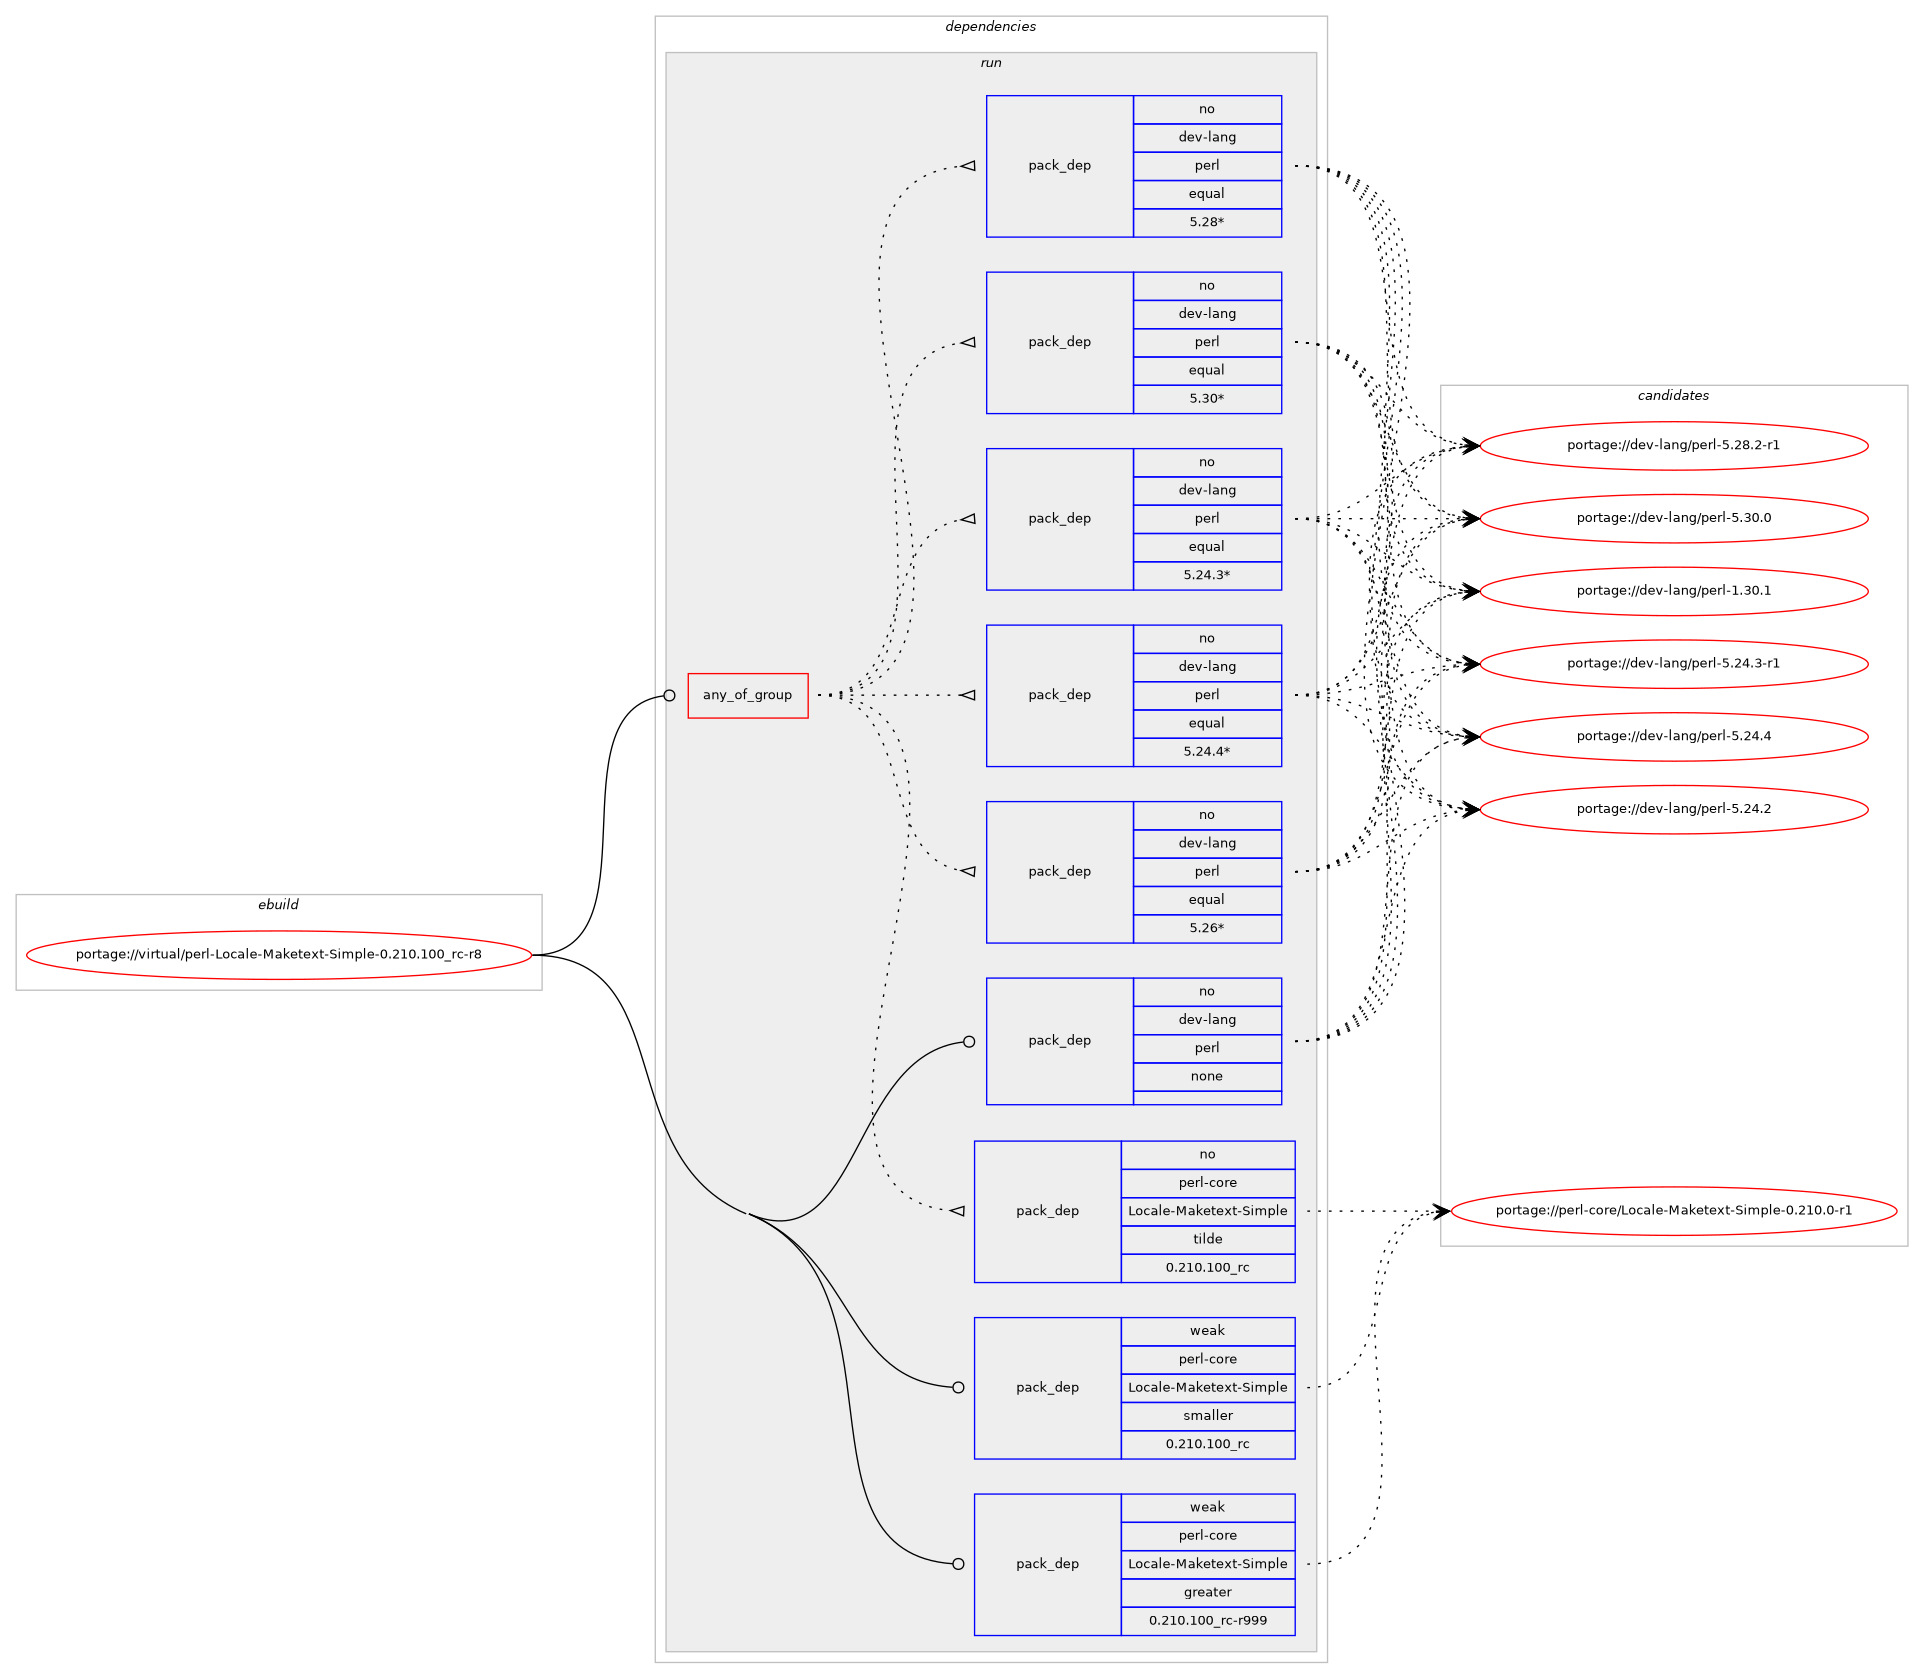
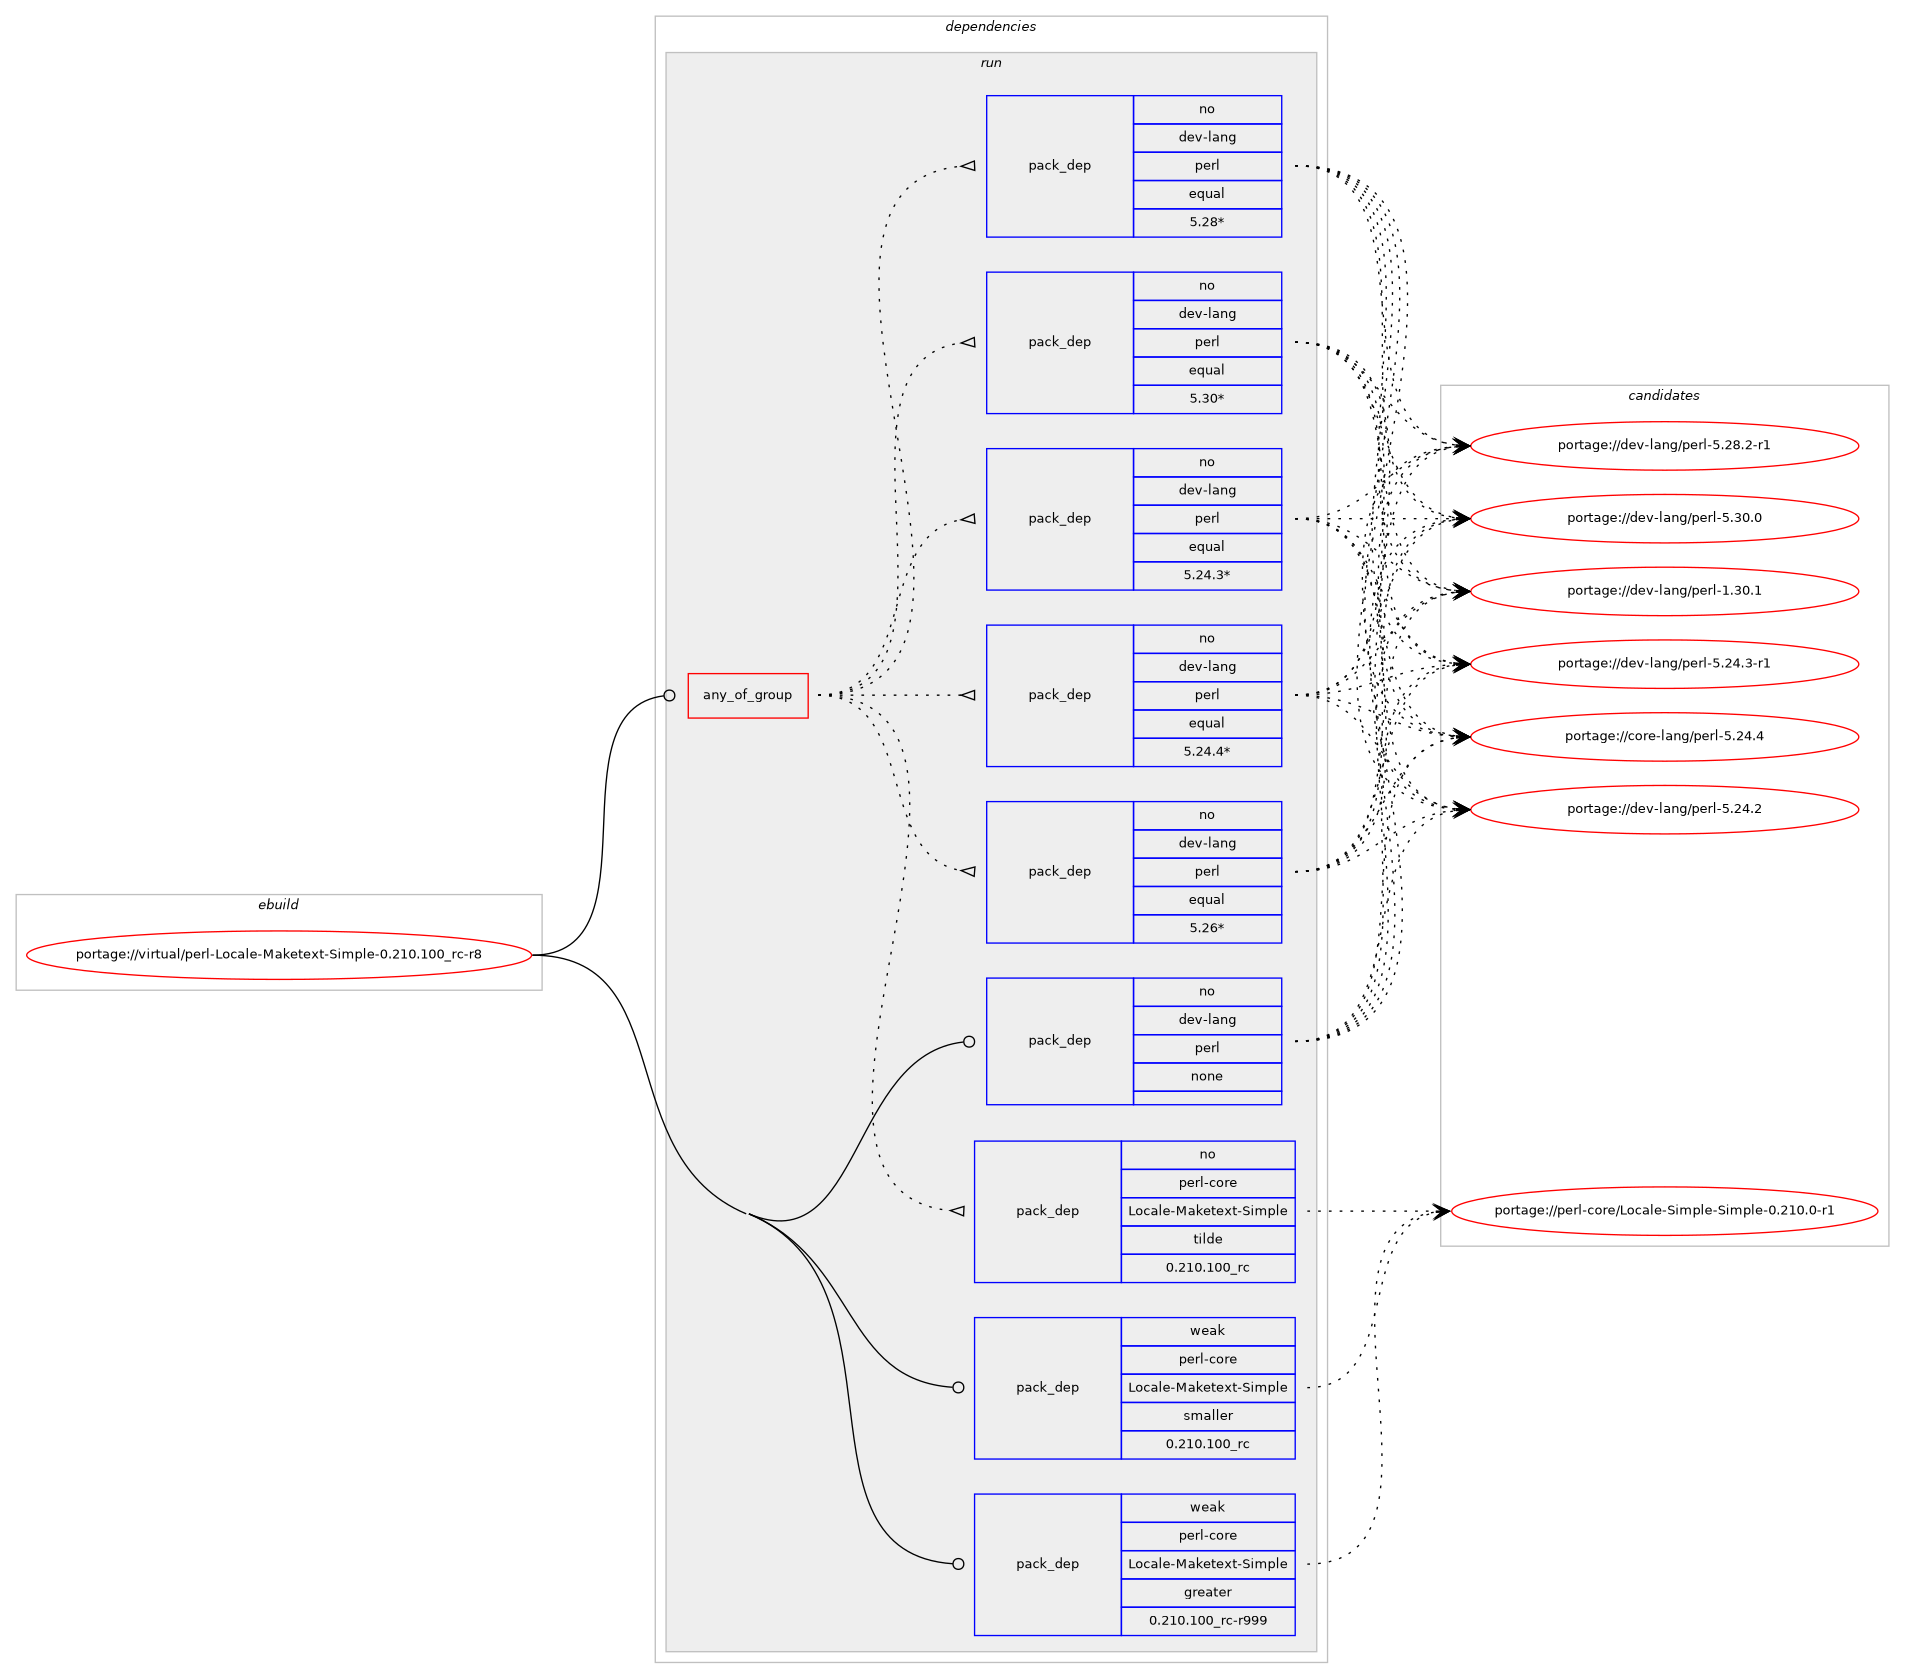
(1674, 737) -> (1665, 737)
(1674, 1211) -> (1665, 1211)
